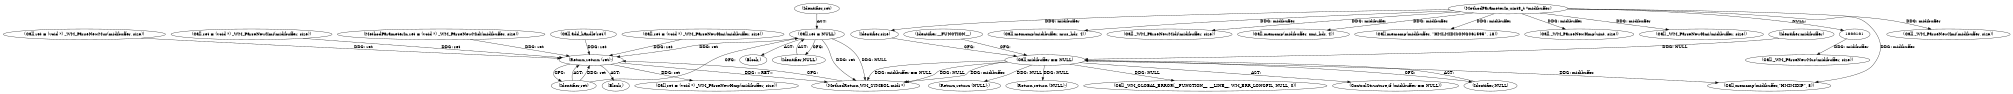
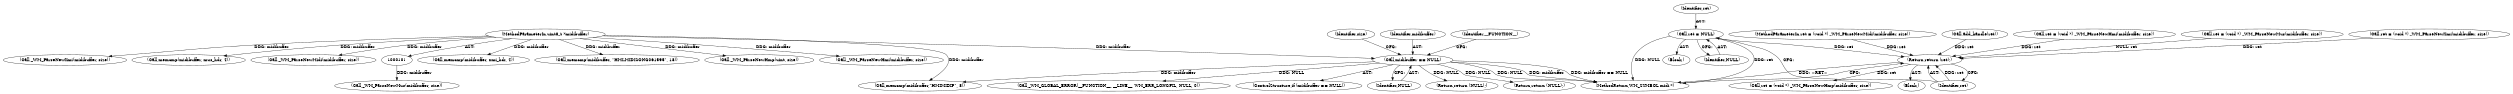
(1172, 15) -> (987, 46)
(1800, 21) -> (471, 47)
(363, 47) -> (2126, 47)
(1675, 47) -> (1418, 47)
